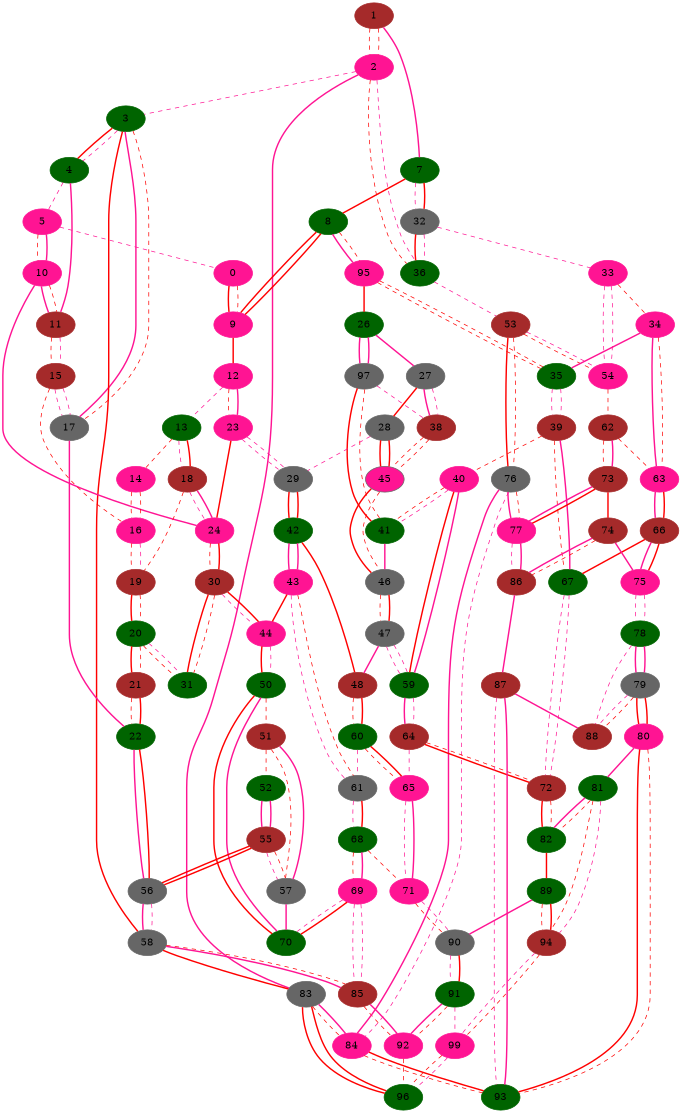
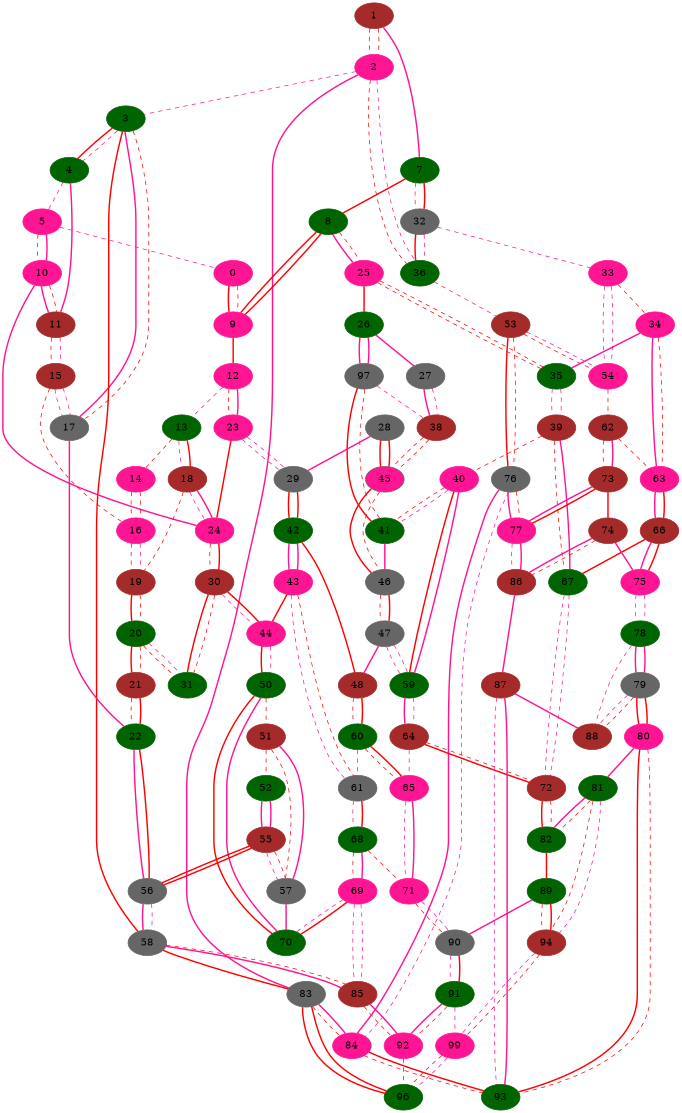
(364, 273) -> (364, 273)
(406, 401) -> none
(339, 454) -> (339, 454)
